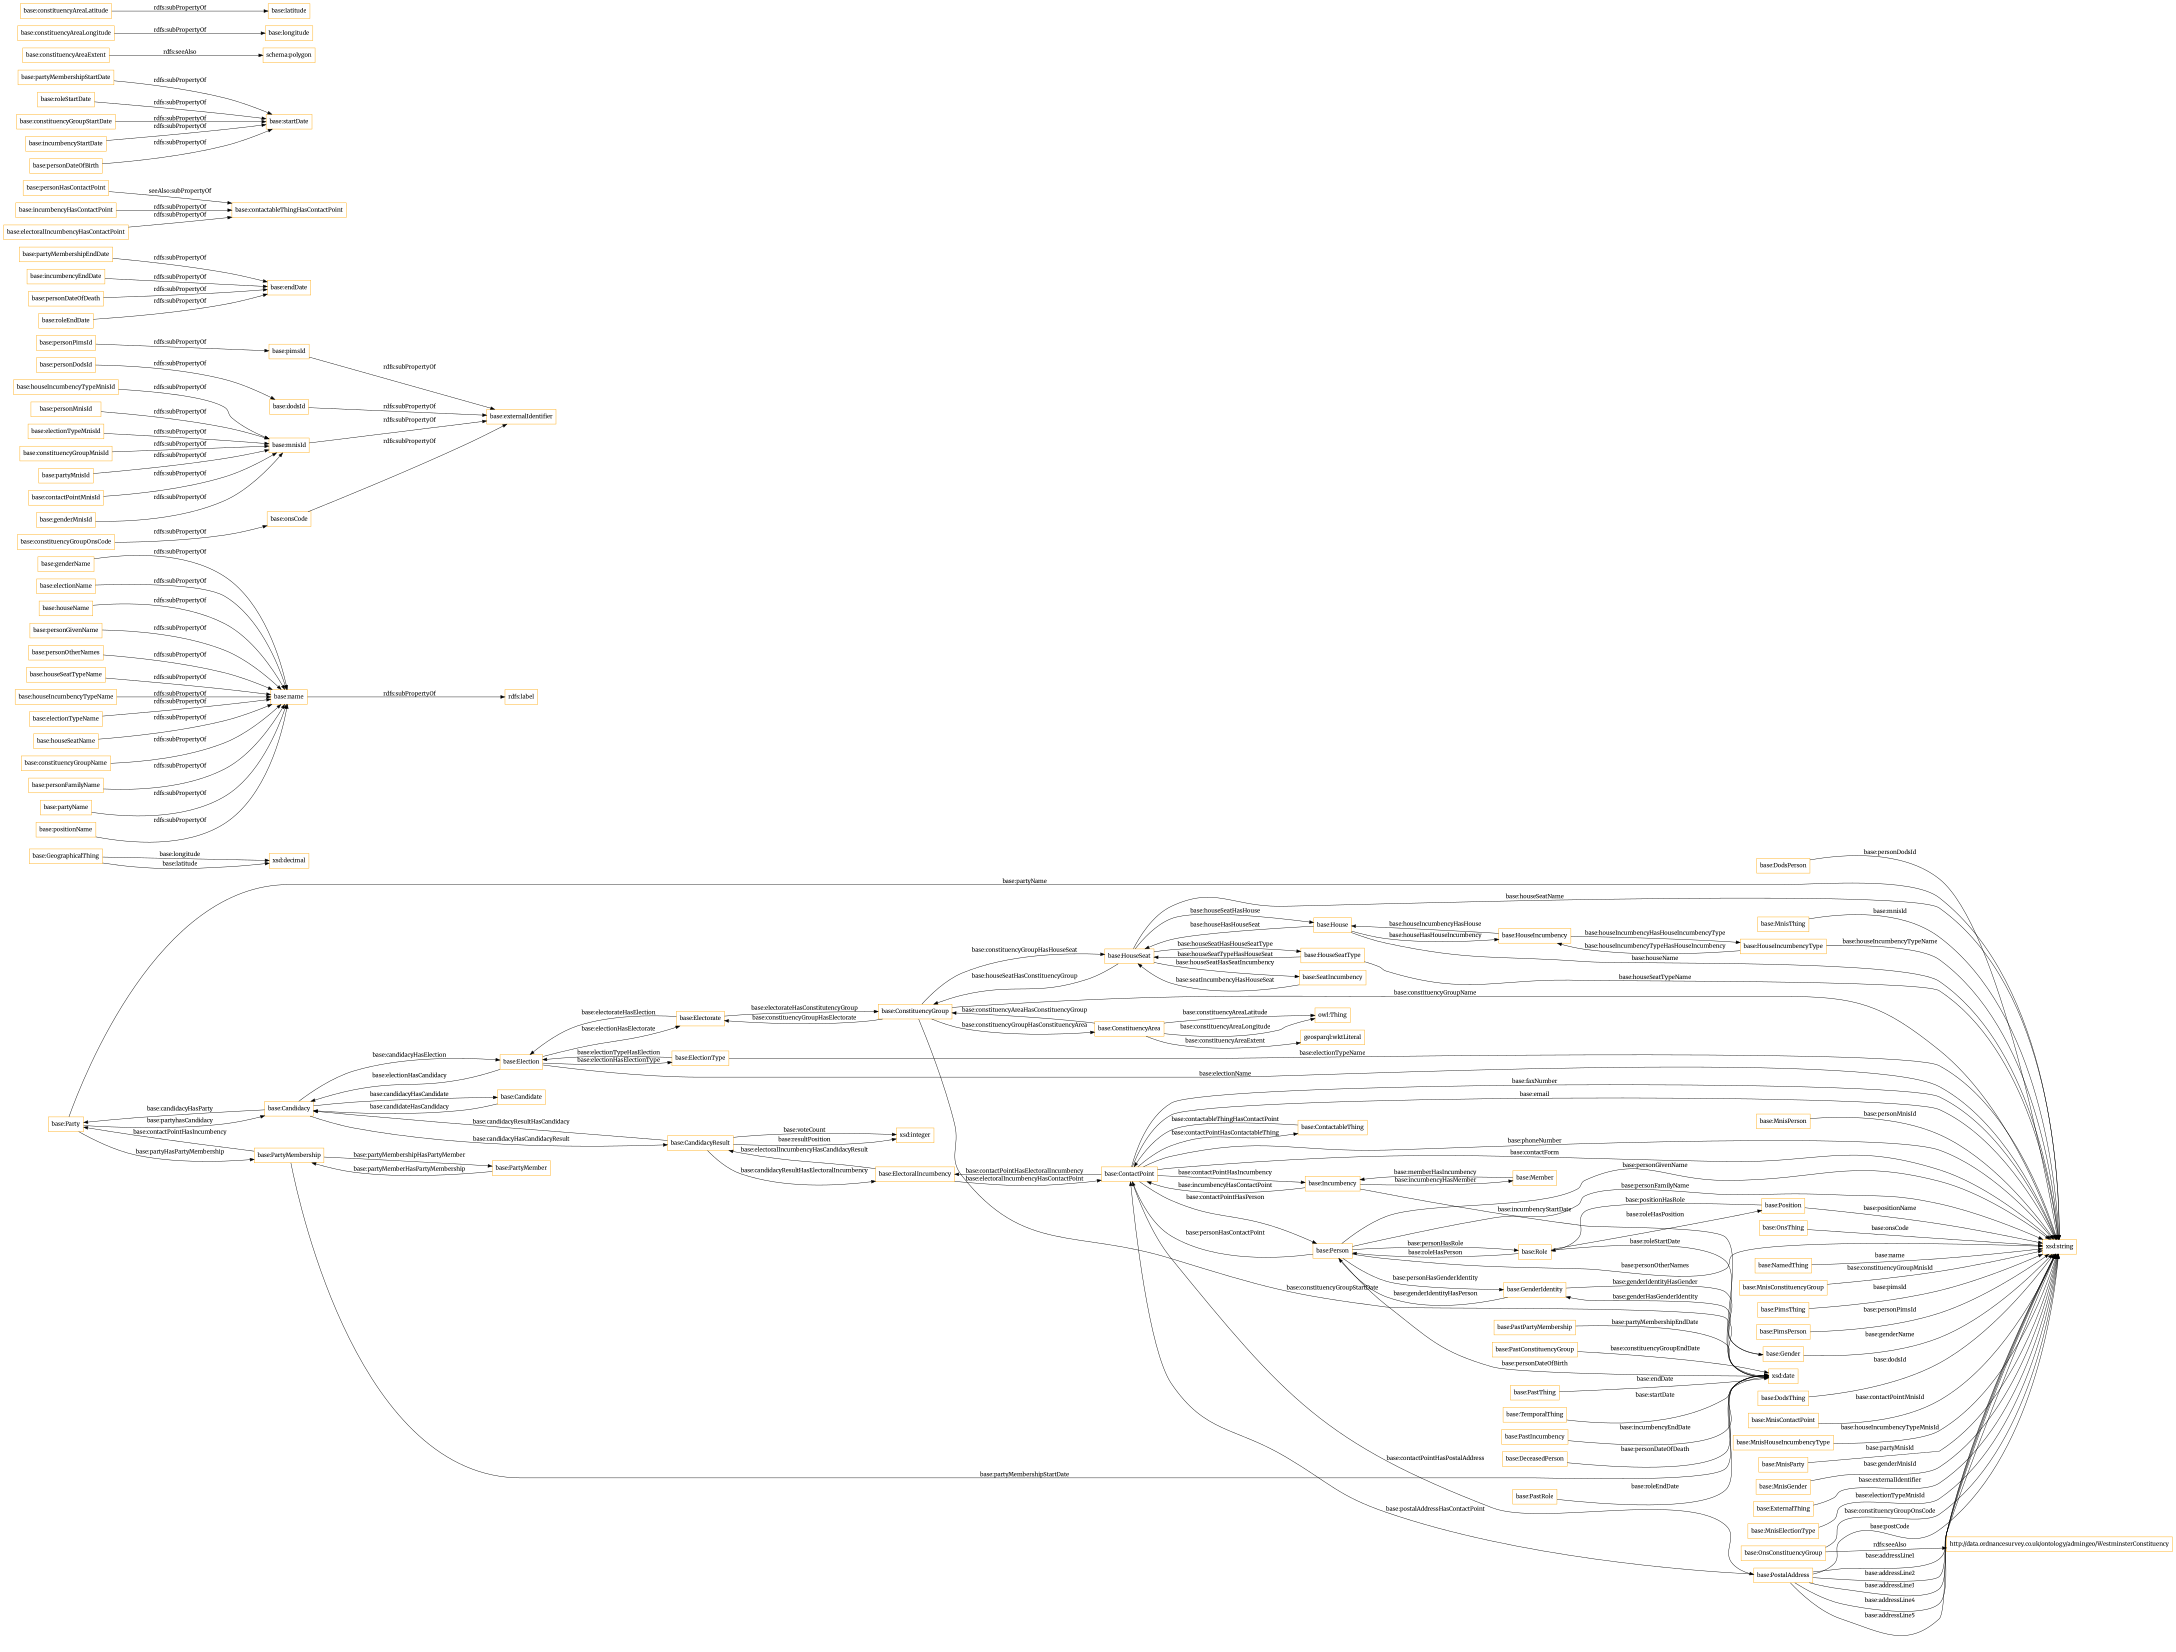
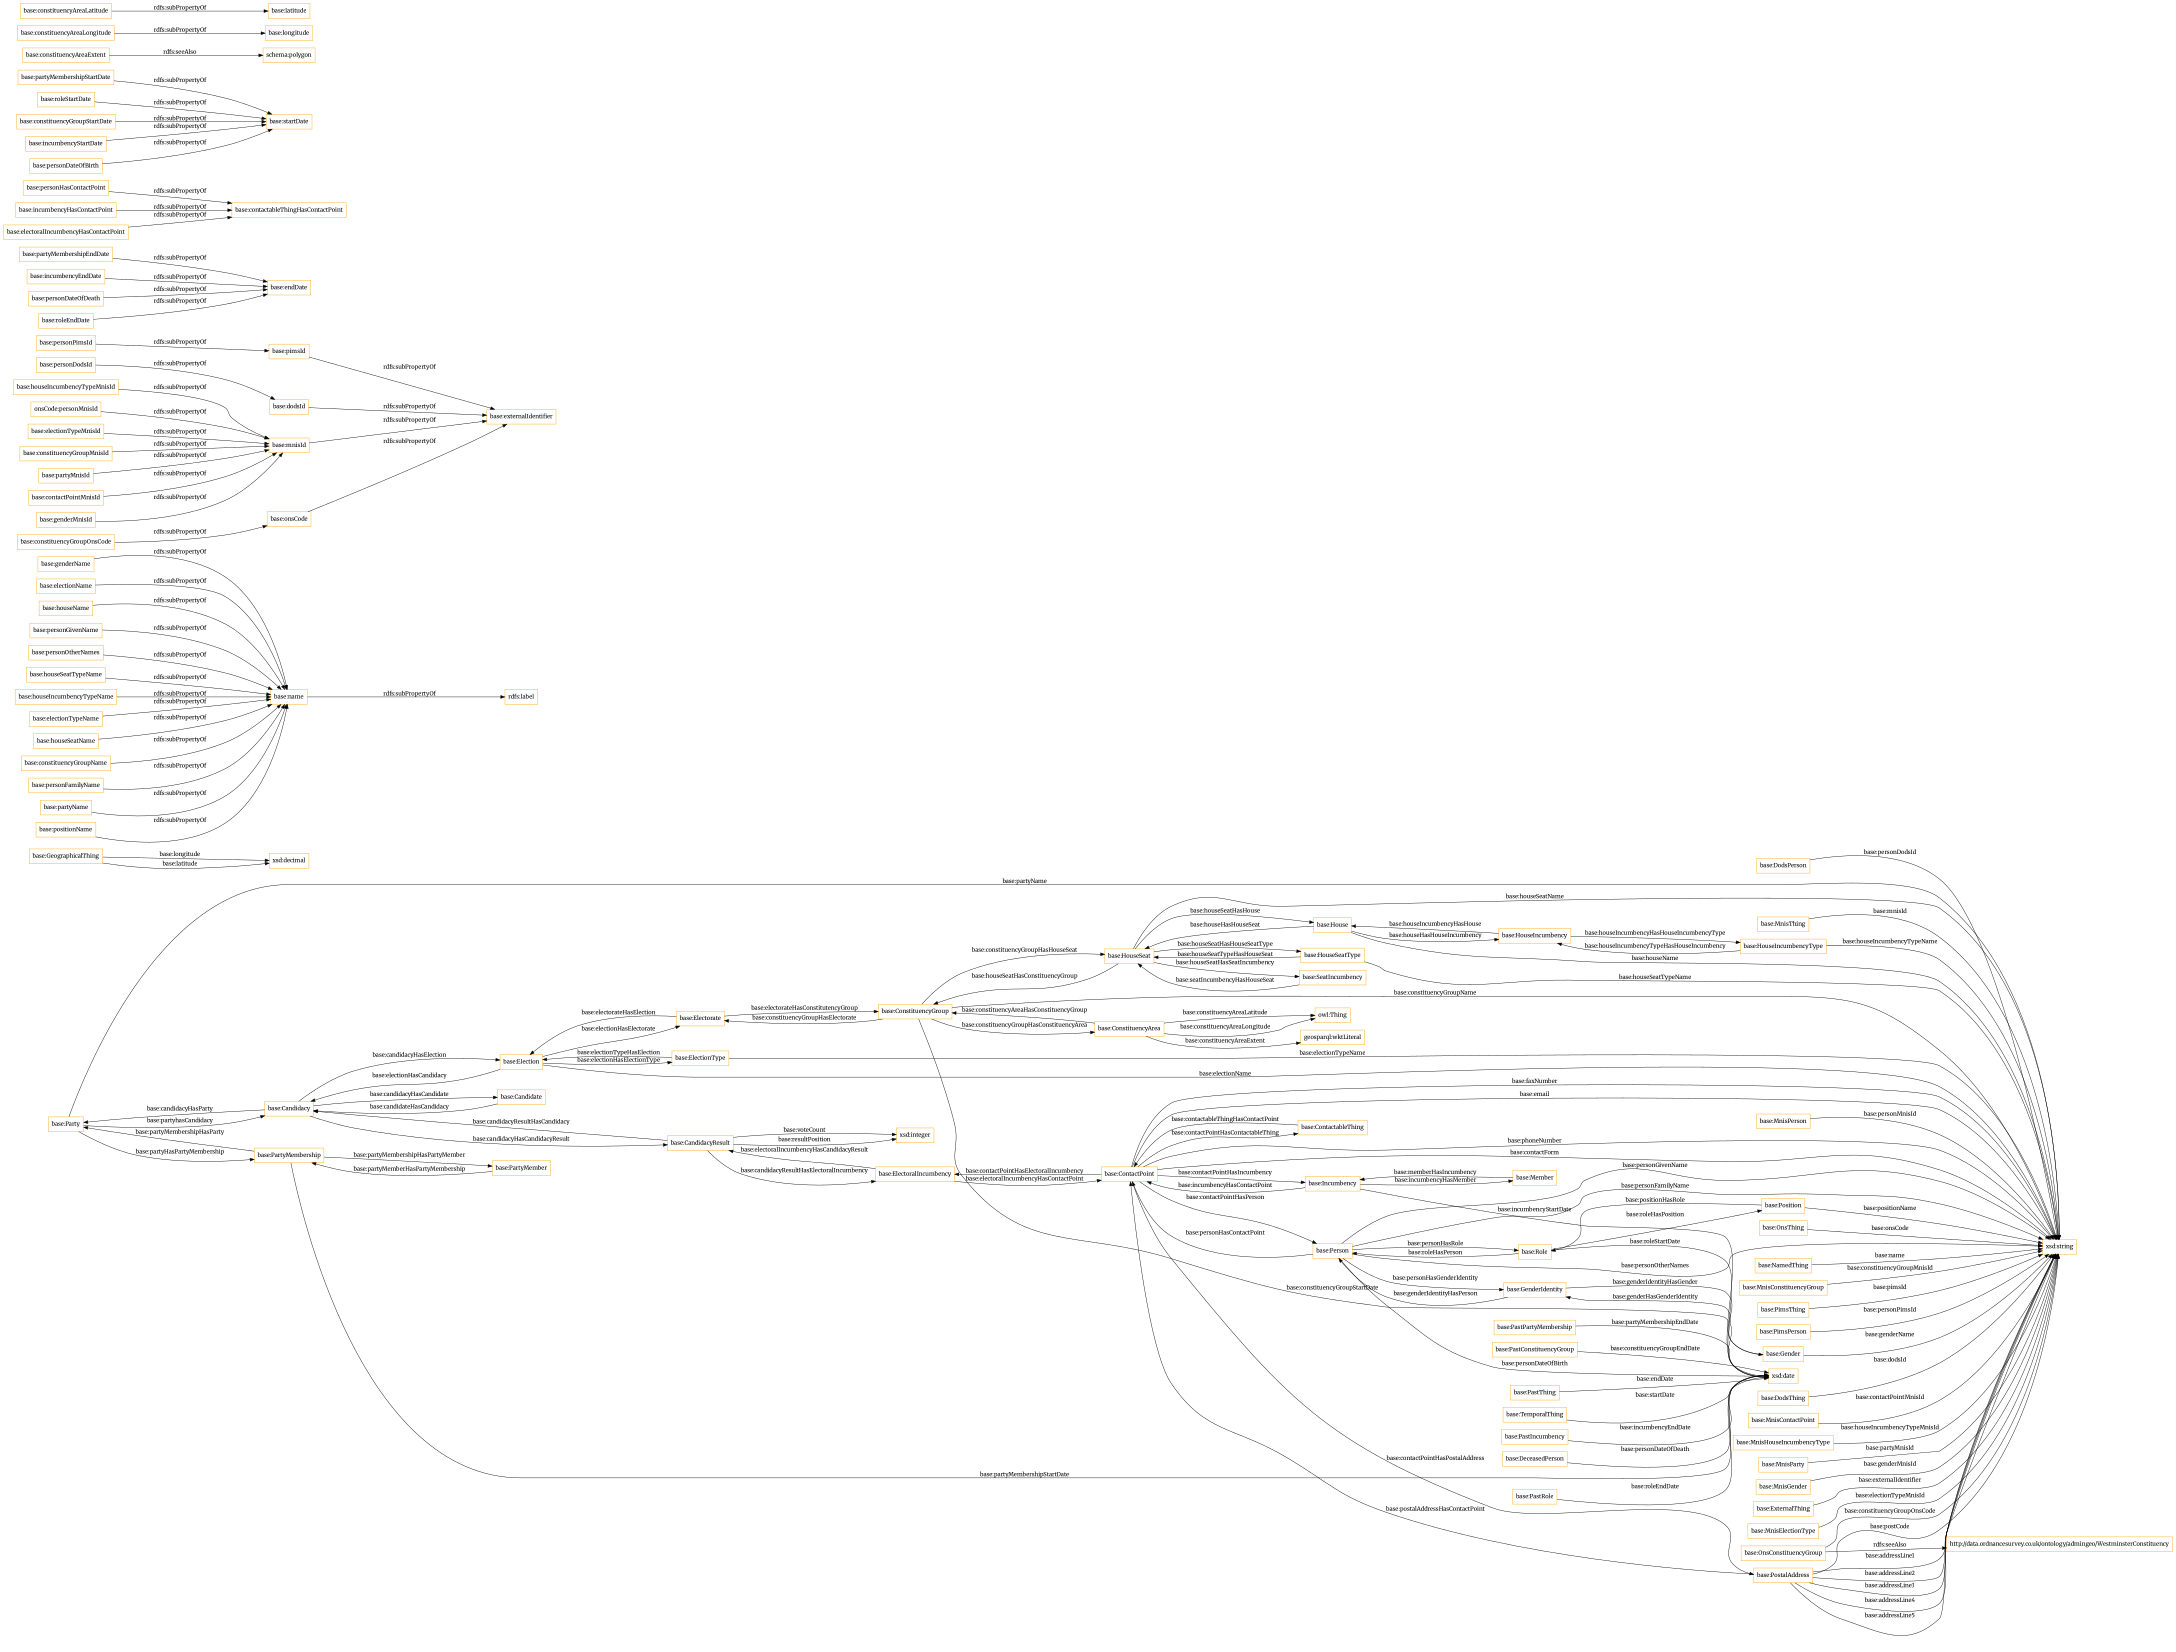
(180, 191) -> (180, 191)
(66, 409) -> (66, 409)
(180, 1132) -> (180, 1132)
